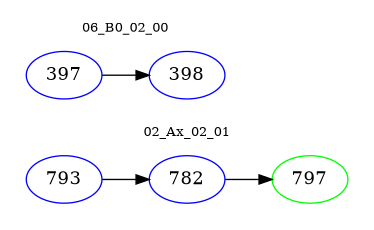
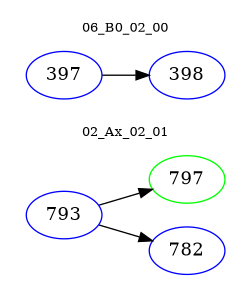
(242, 179) -> (119, 199)
